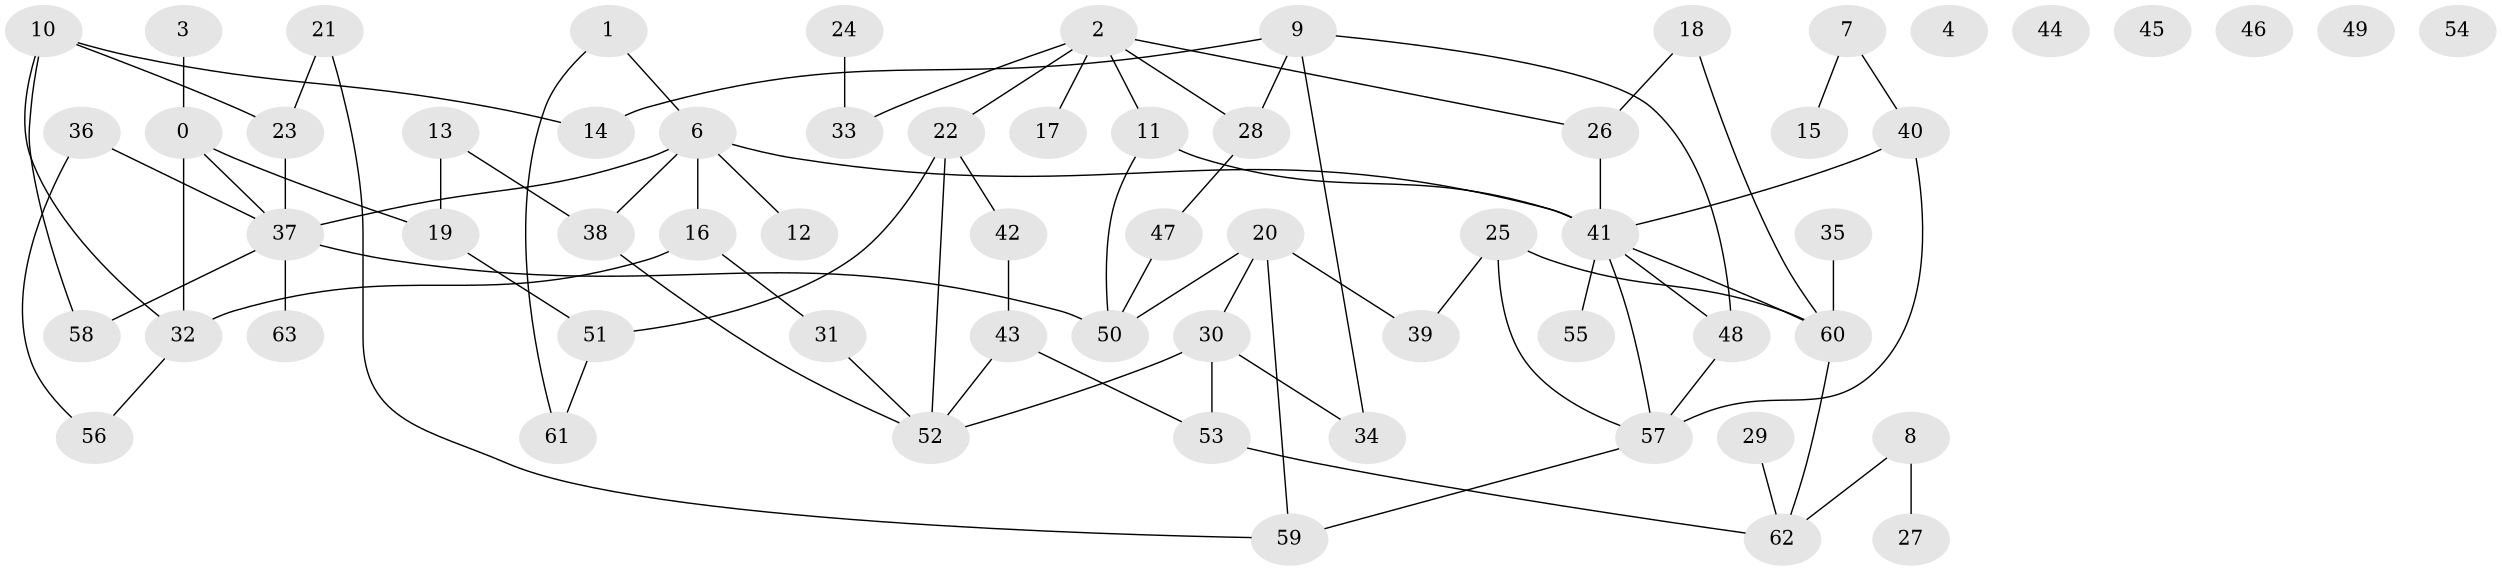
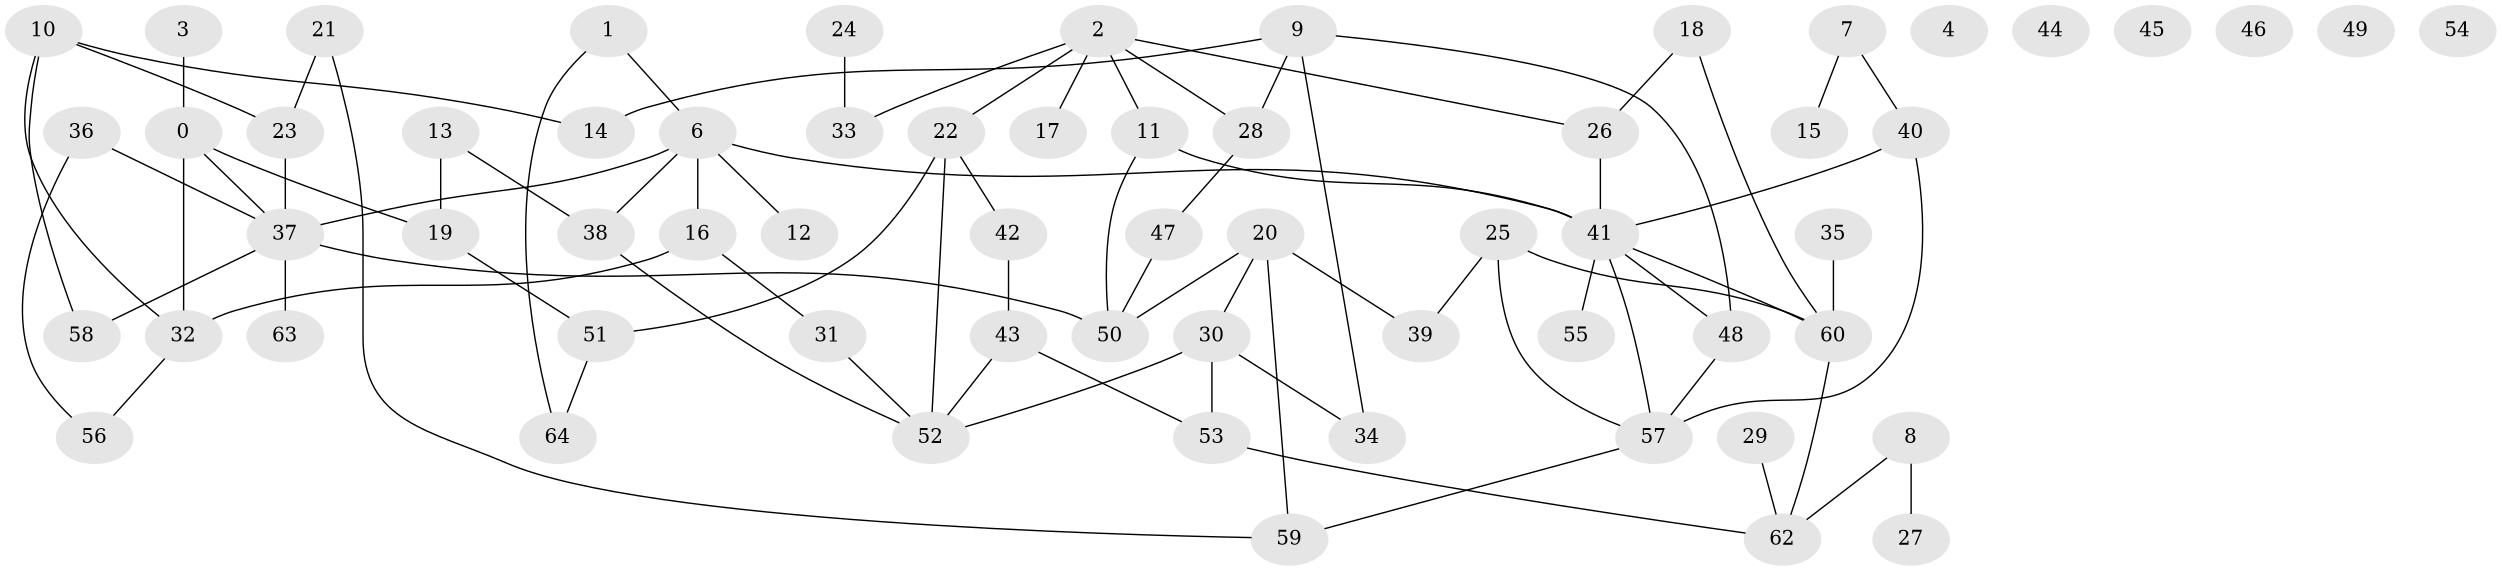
(558, 438) -> (558, 438)
